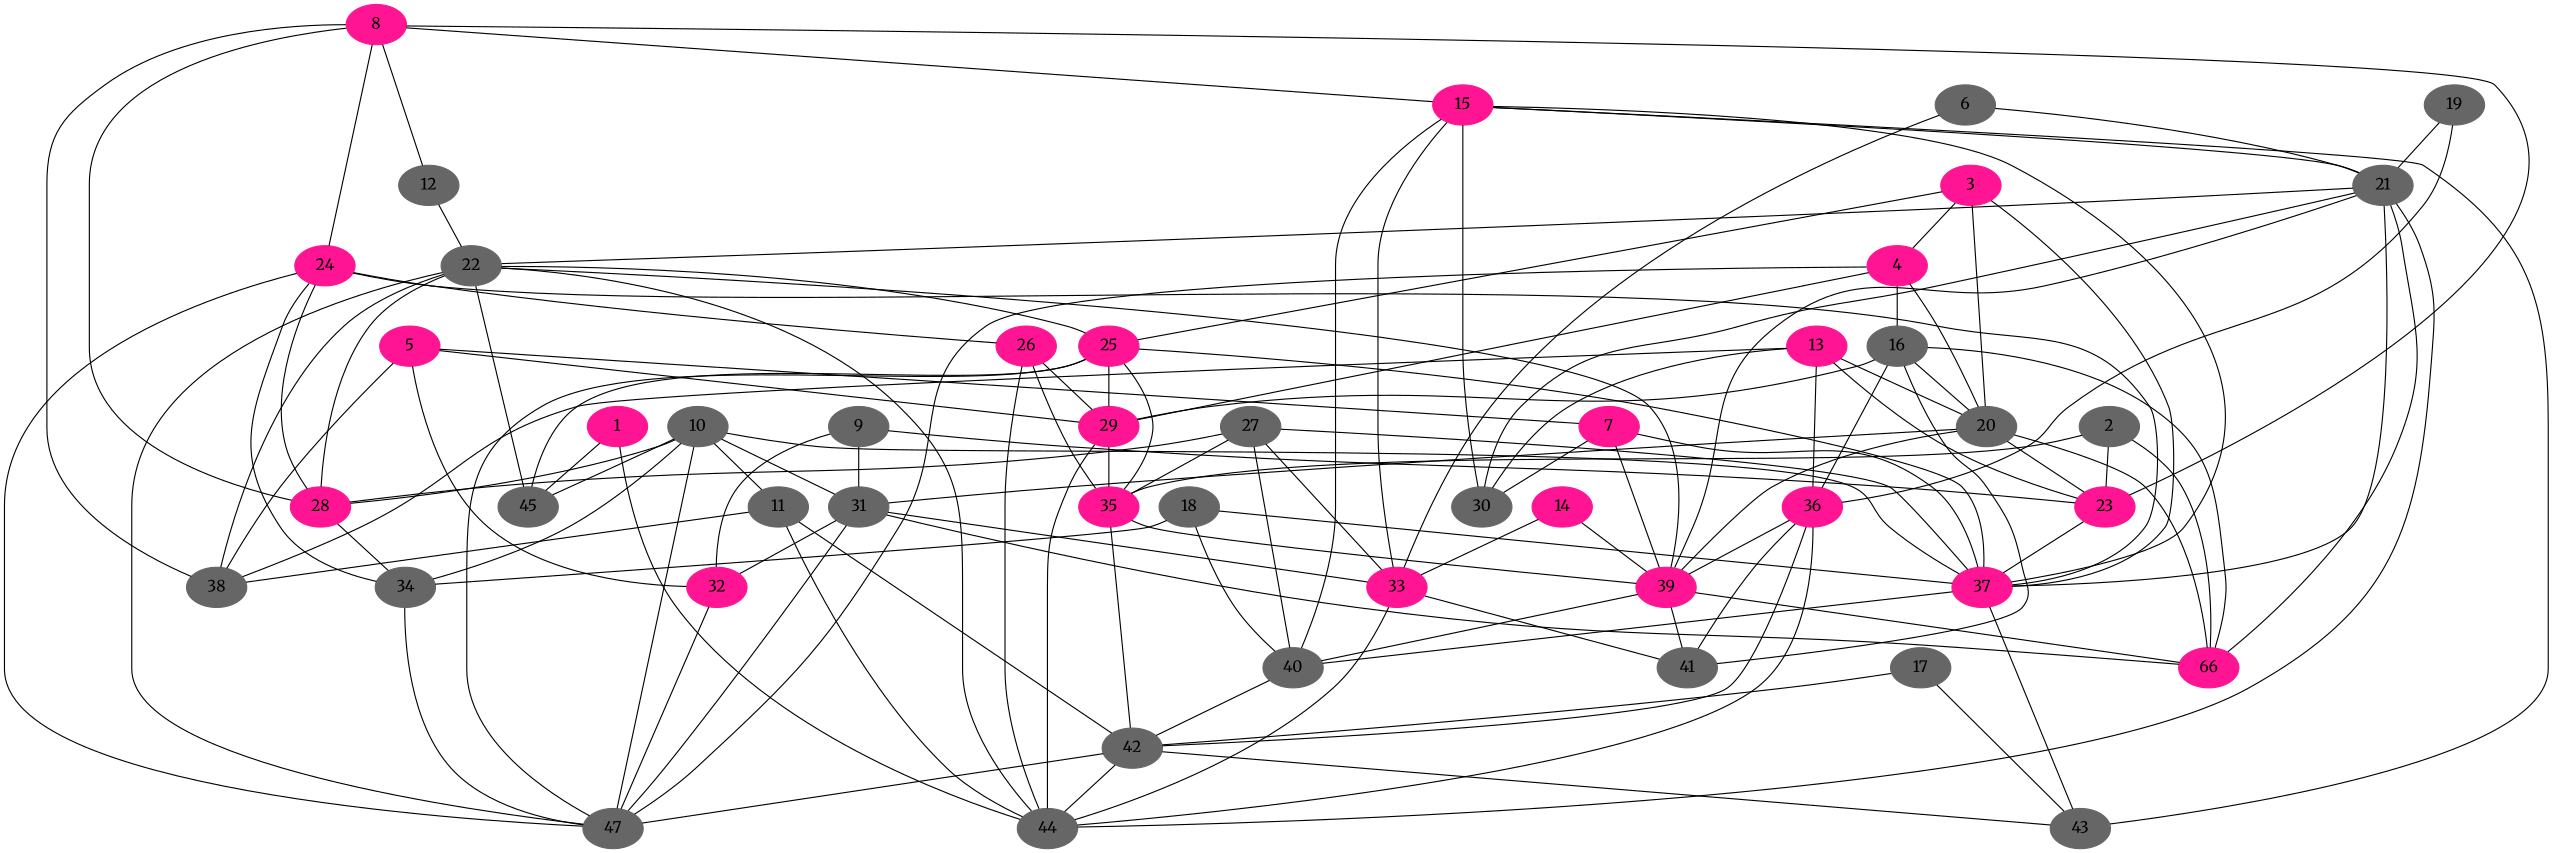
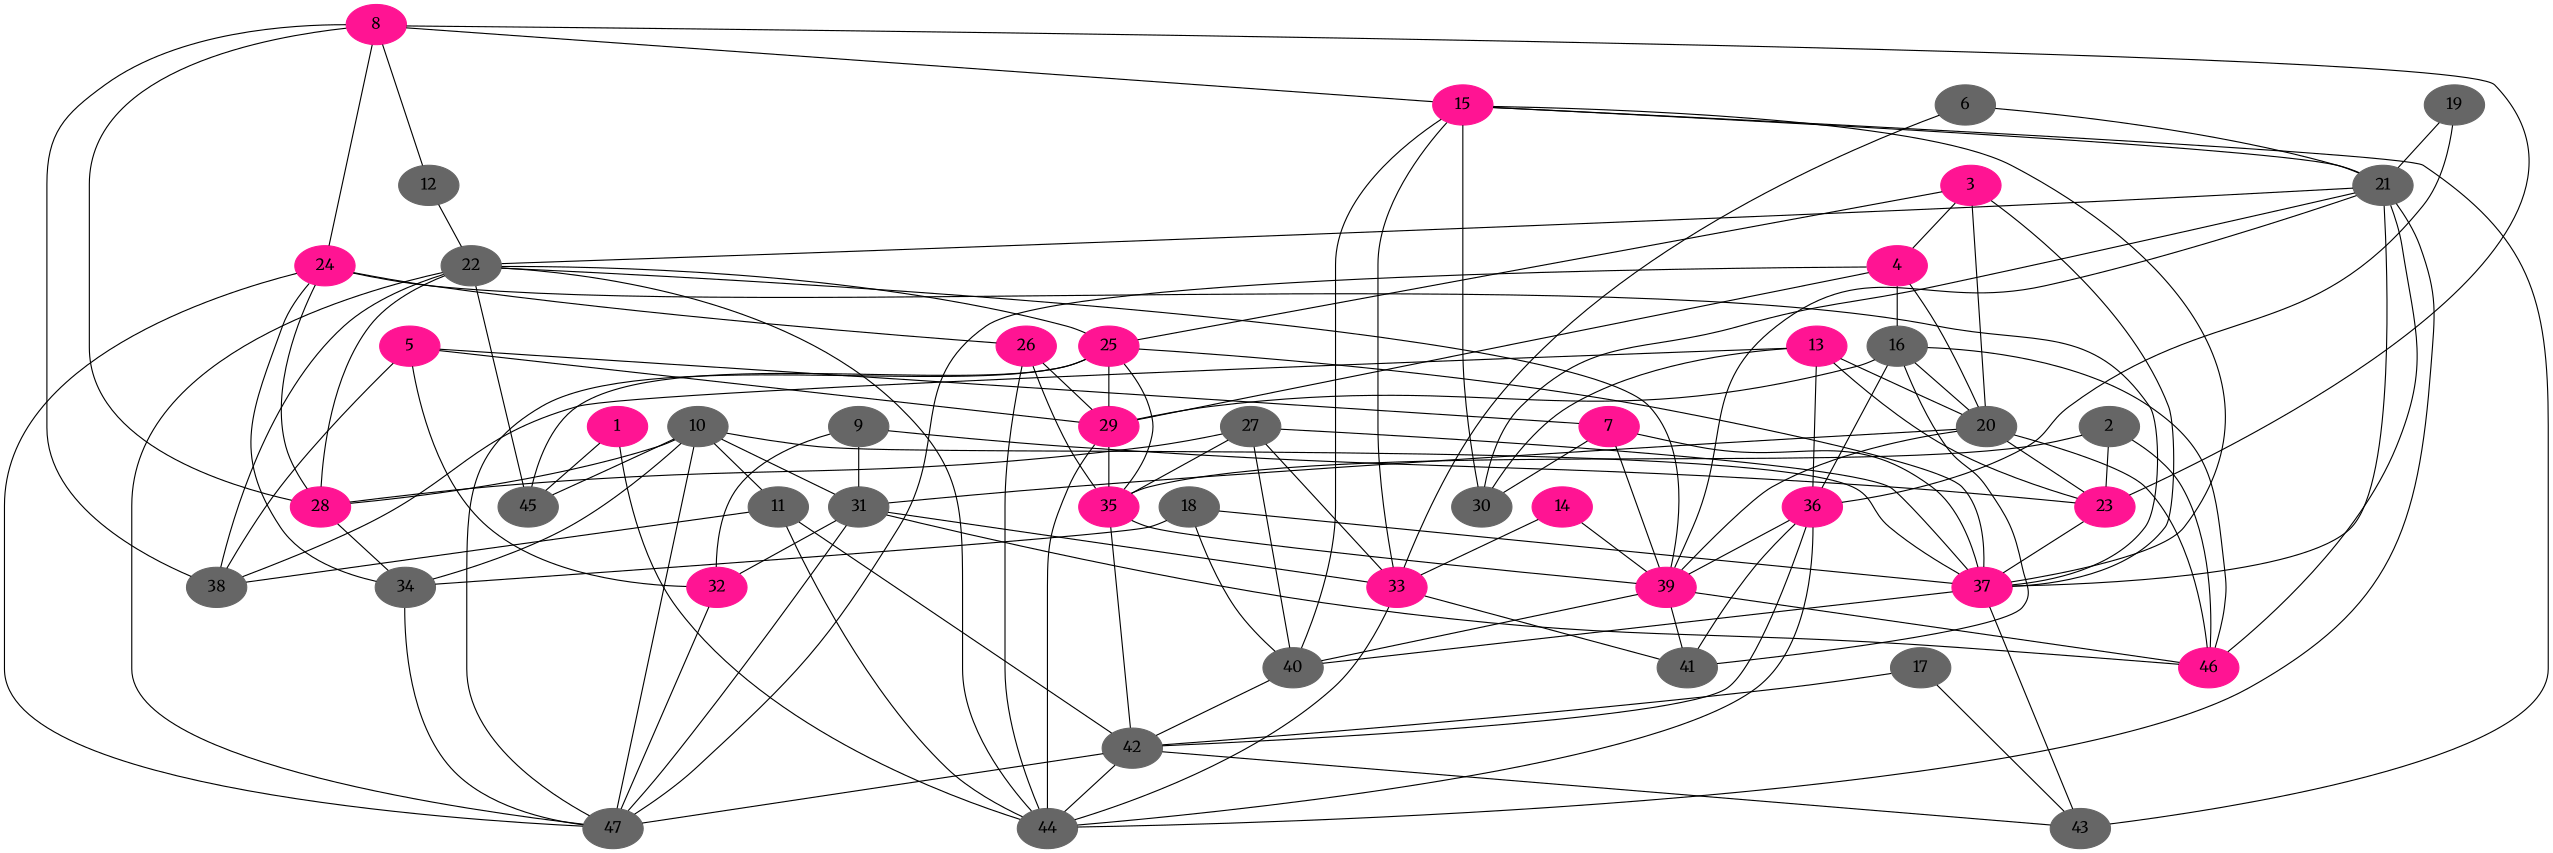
(2209, 668) -> (2209, 668)
